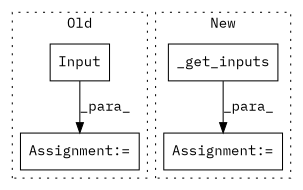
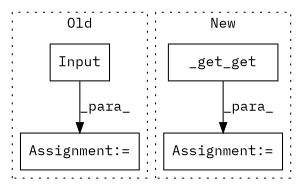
(223, 62) -> (223, 62)
